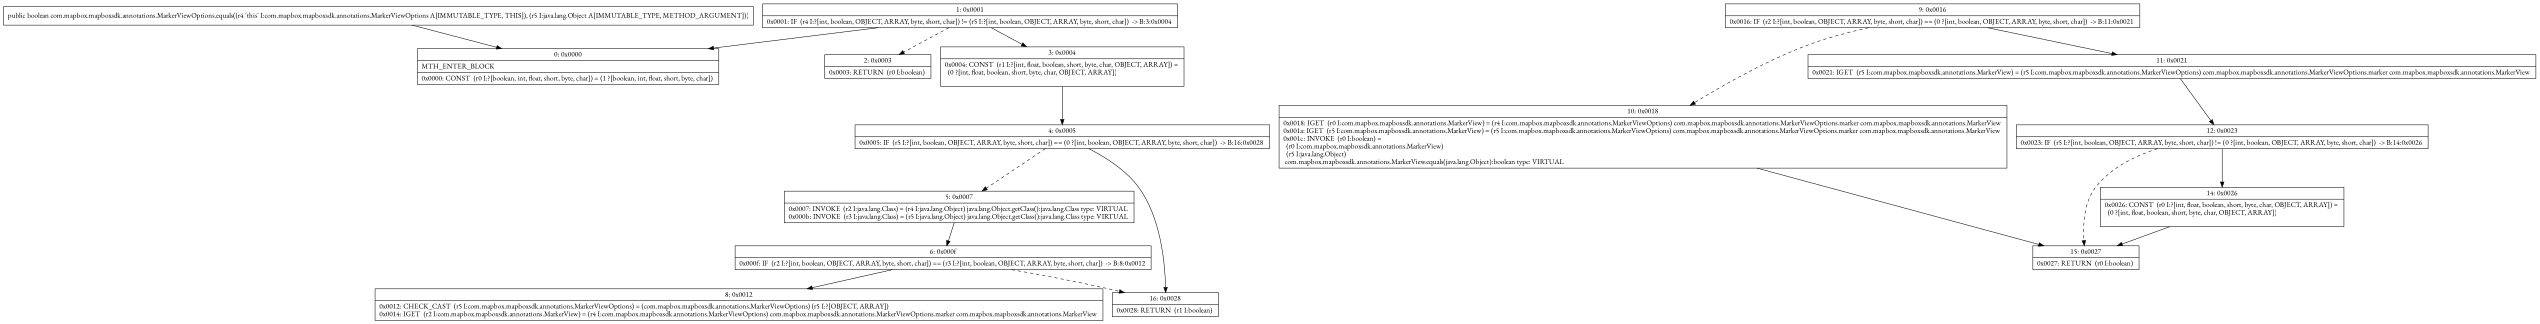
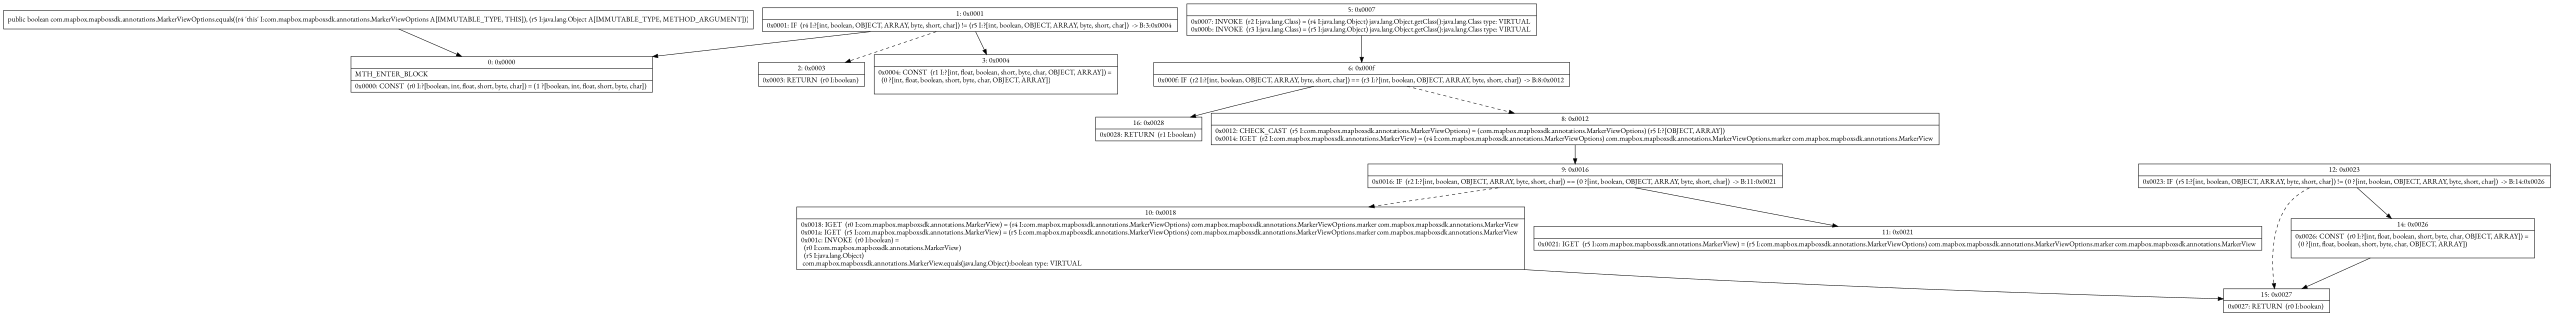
(2196, 100) -> none
(1062, 137) -> none
none -> (1575, 152)
(852, 279) -> (1458, 99)
(1066, 280) -> (1255, 101)
